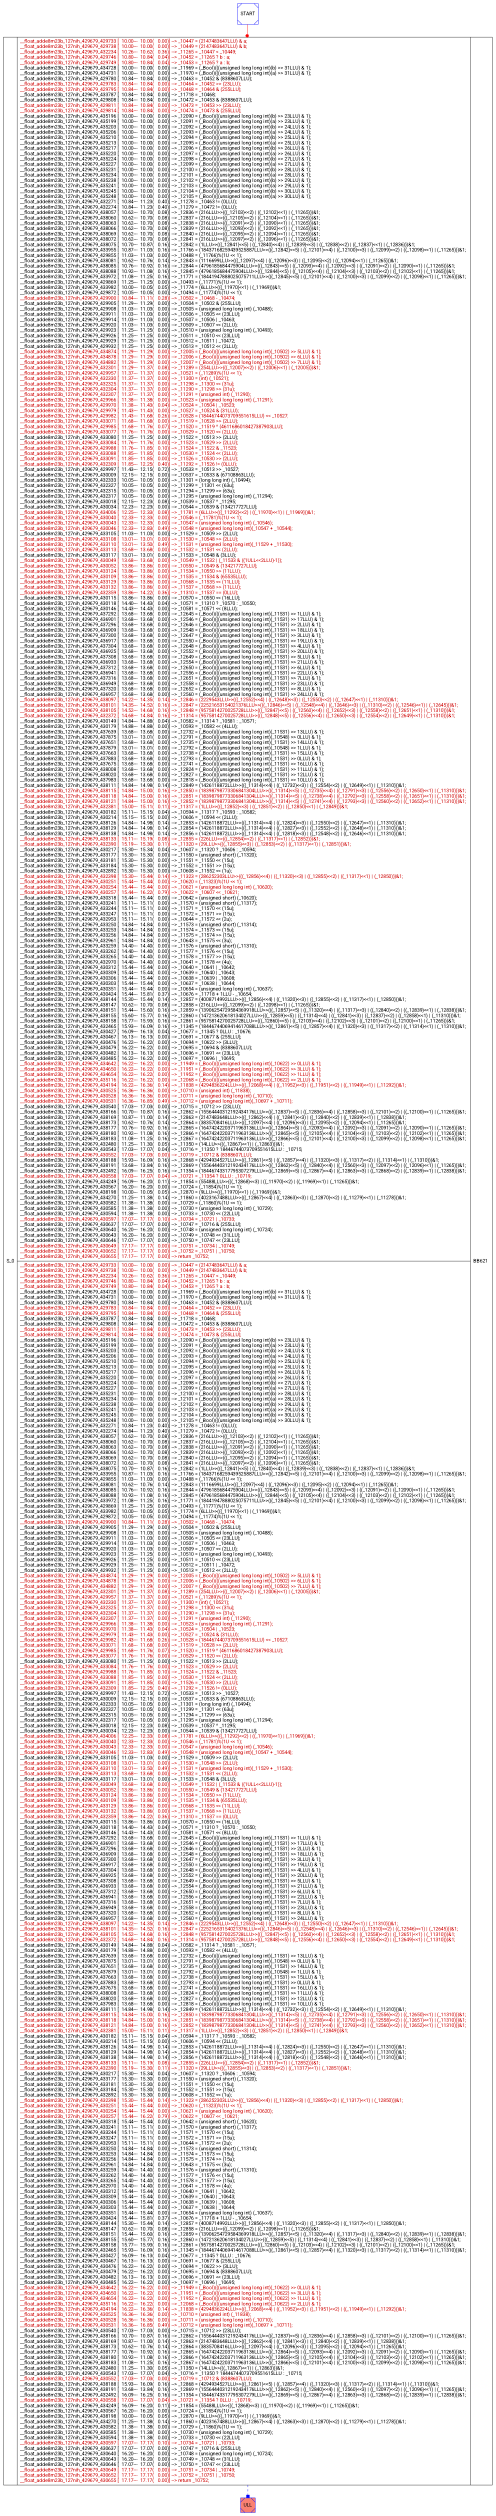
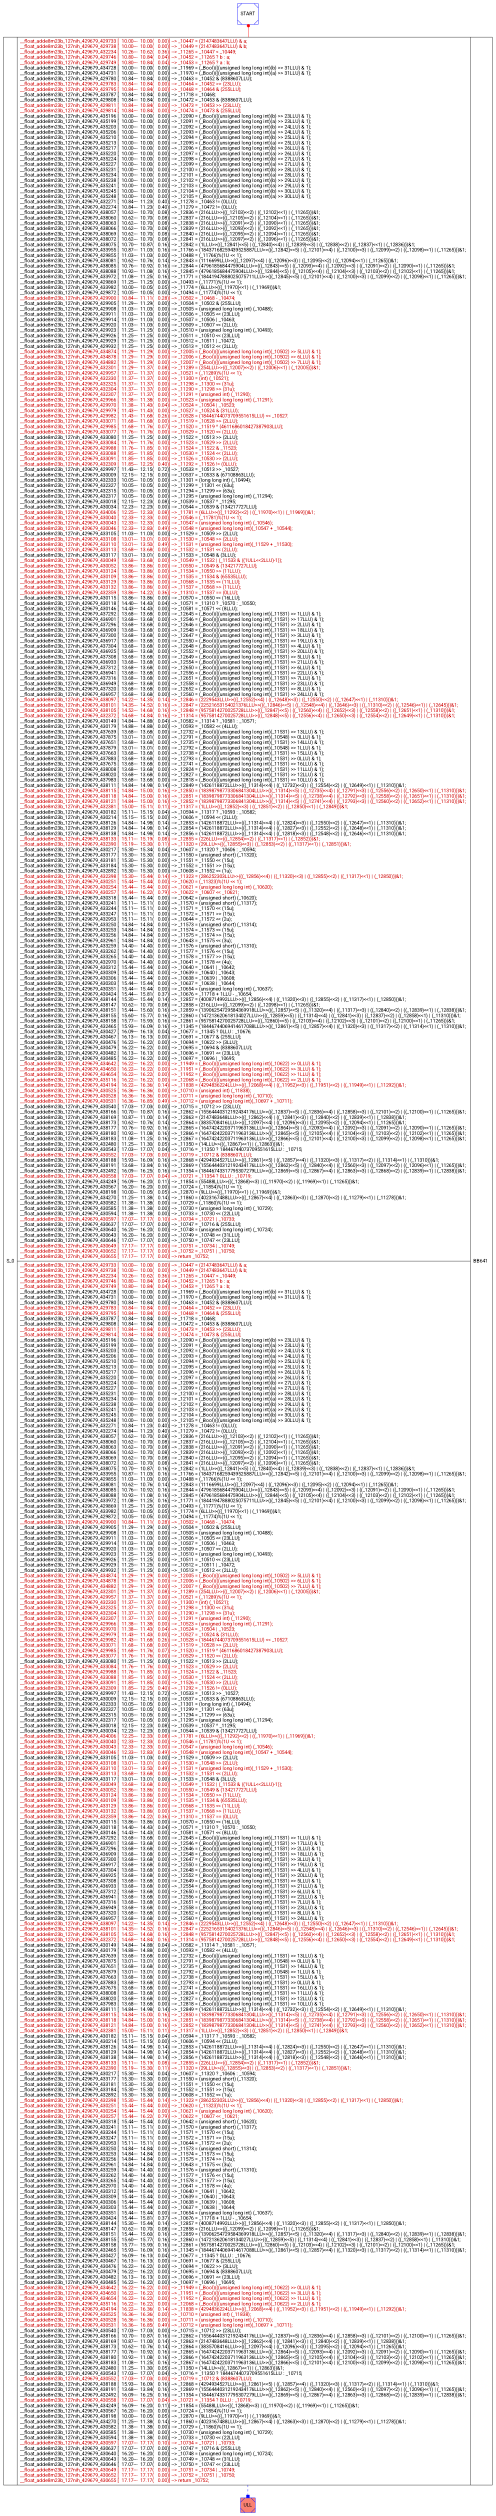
(247, 29) -> (249, 32)
(481, 1261) -> (481, 1261)
